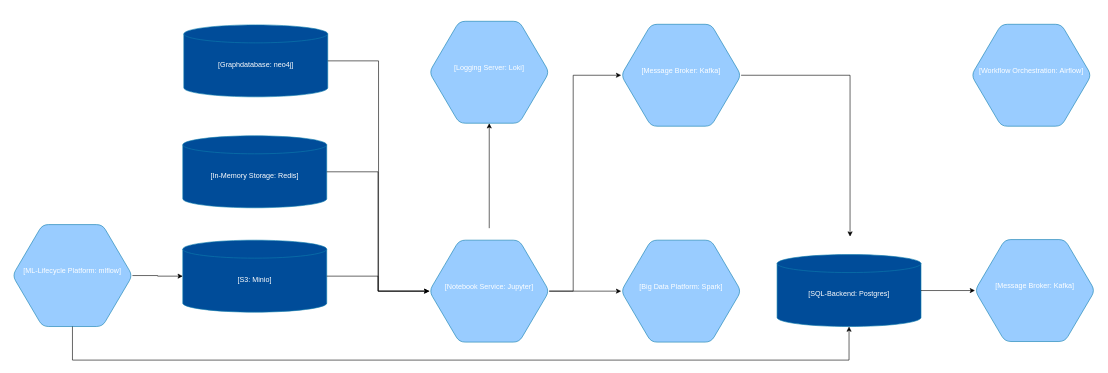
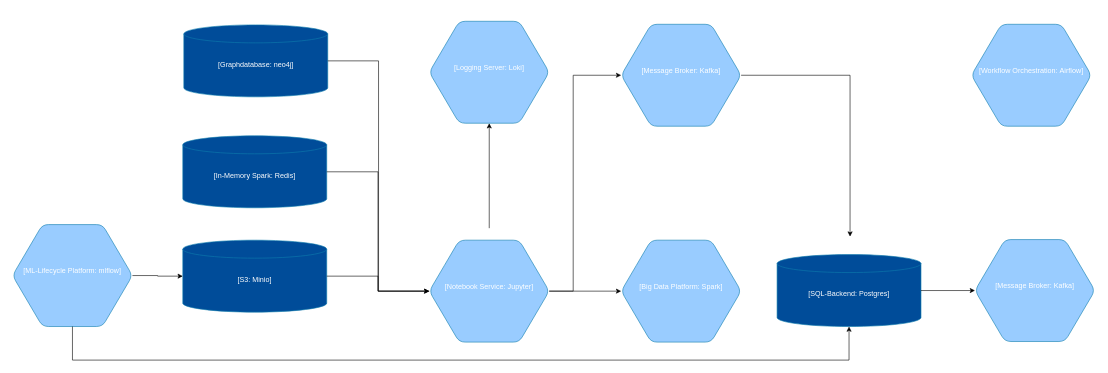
(255, 180) -> (255, 180)
